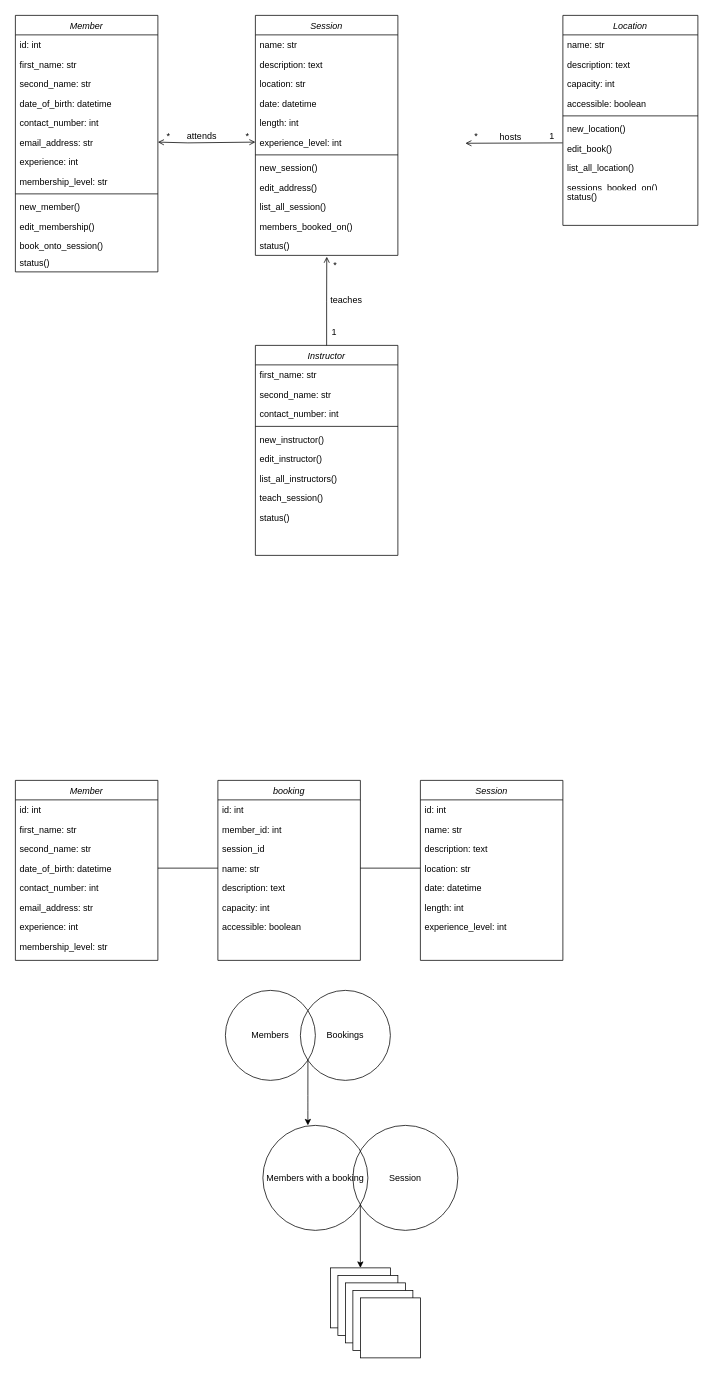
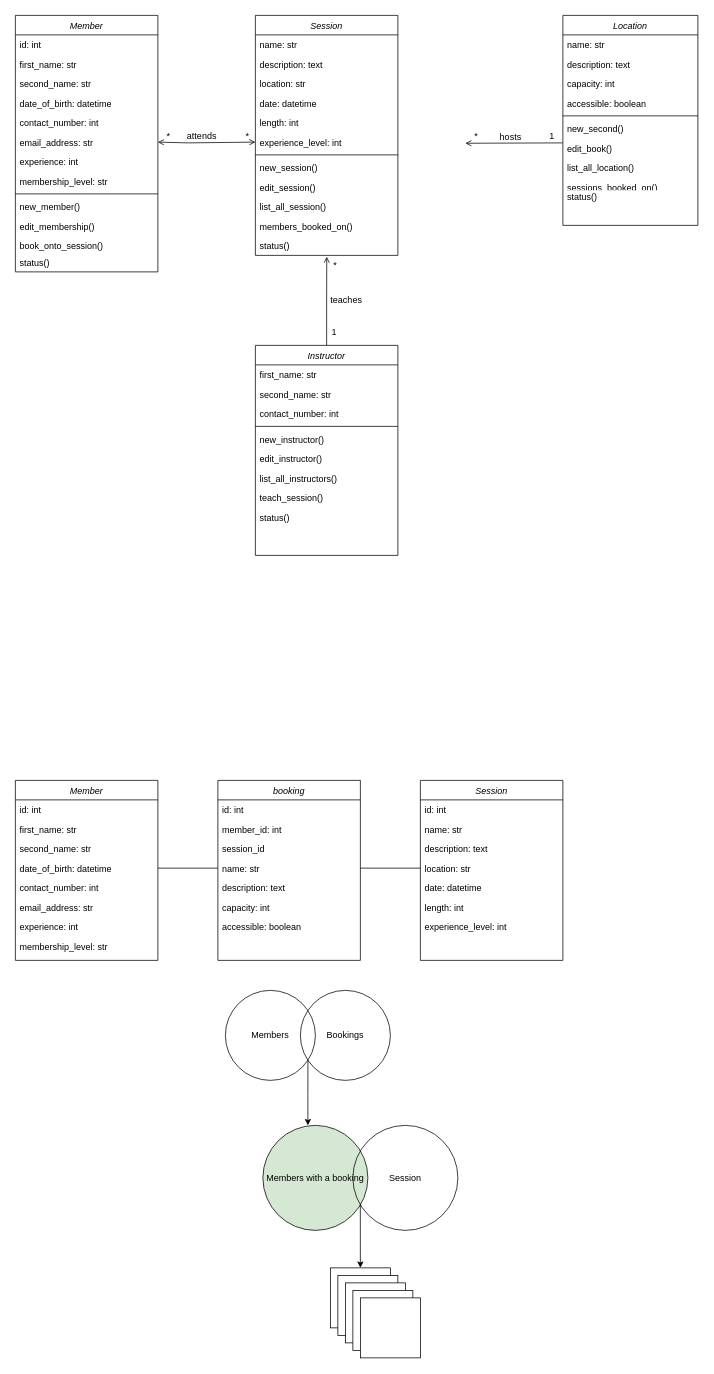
(600, 129) -> (597, 129)
(294, 188) -> (292, 188)
(315, 1178) -> (315, 1178)
